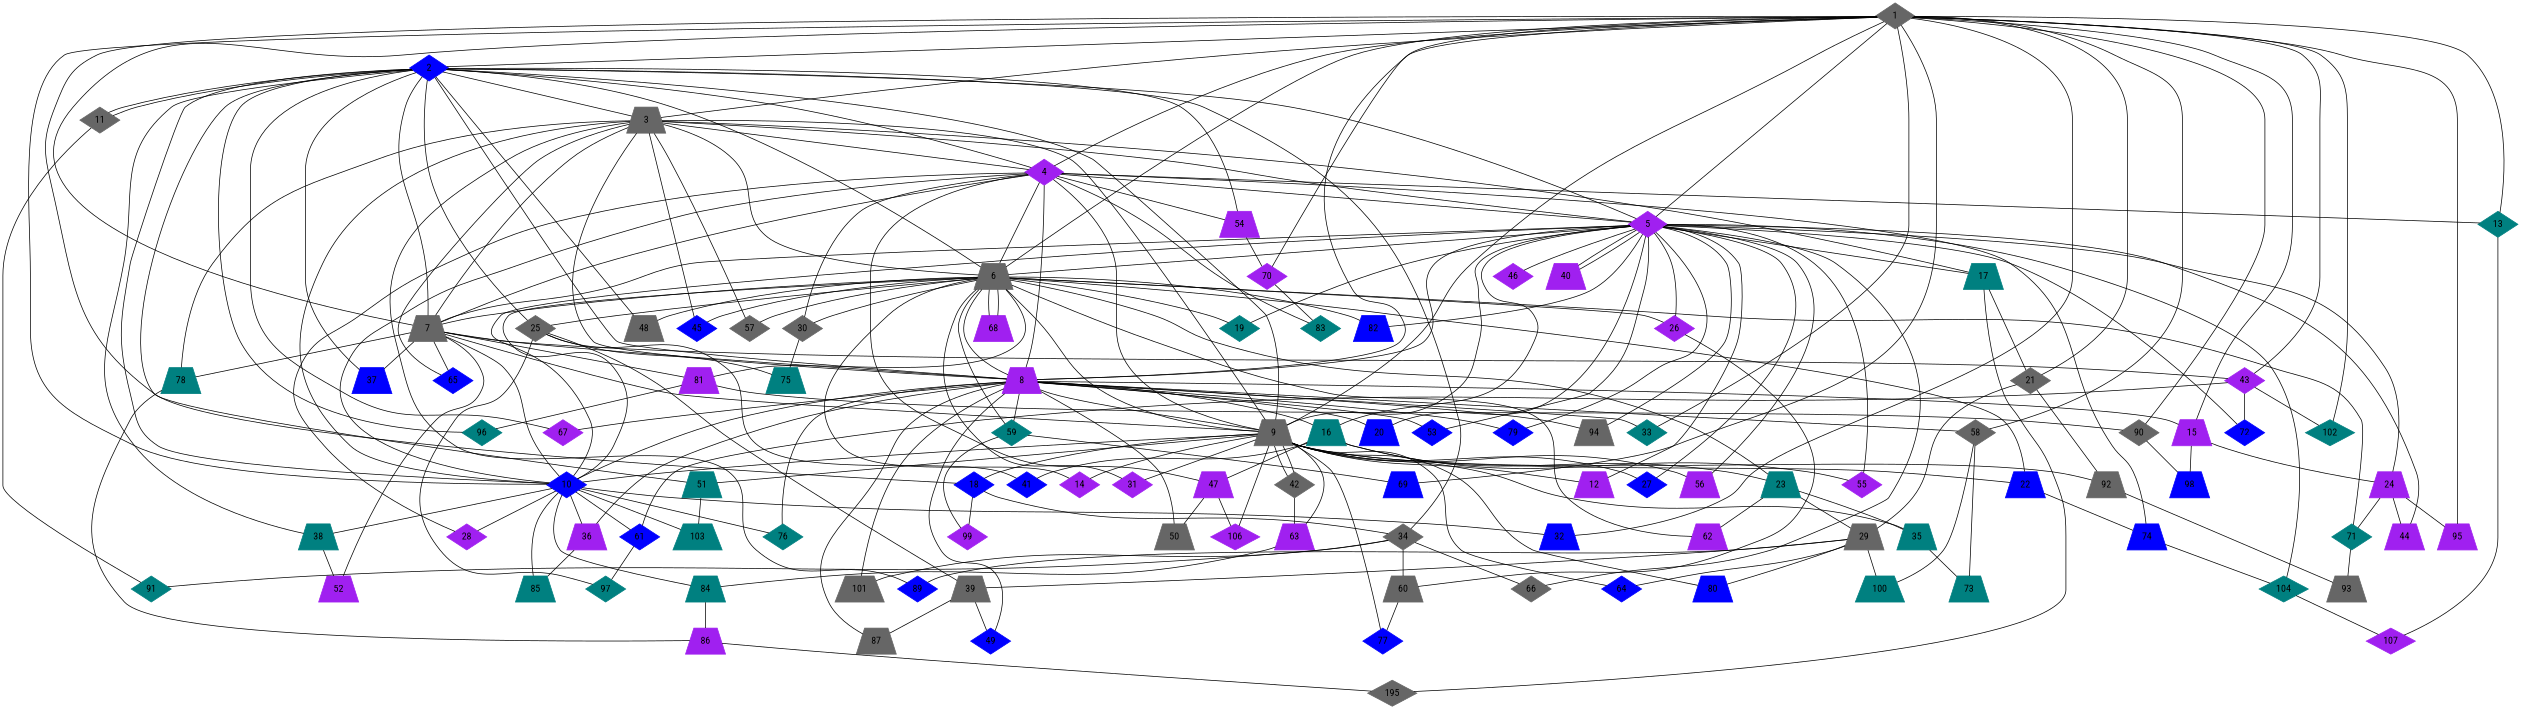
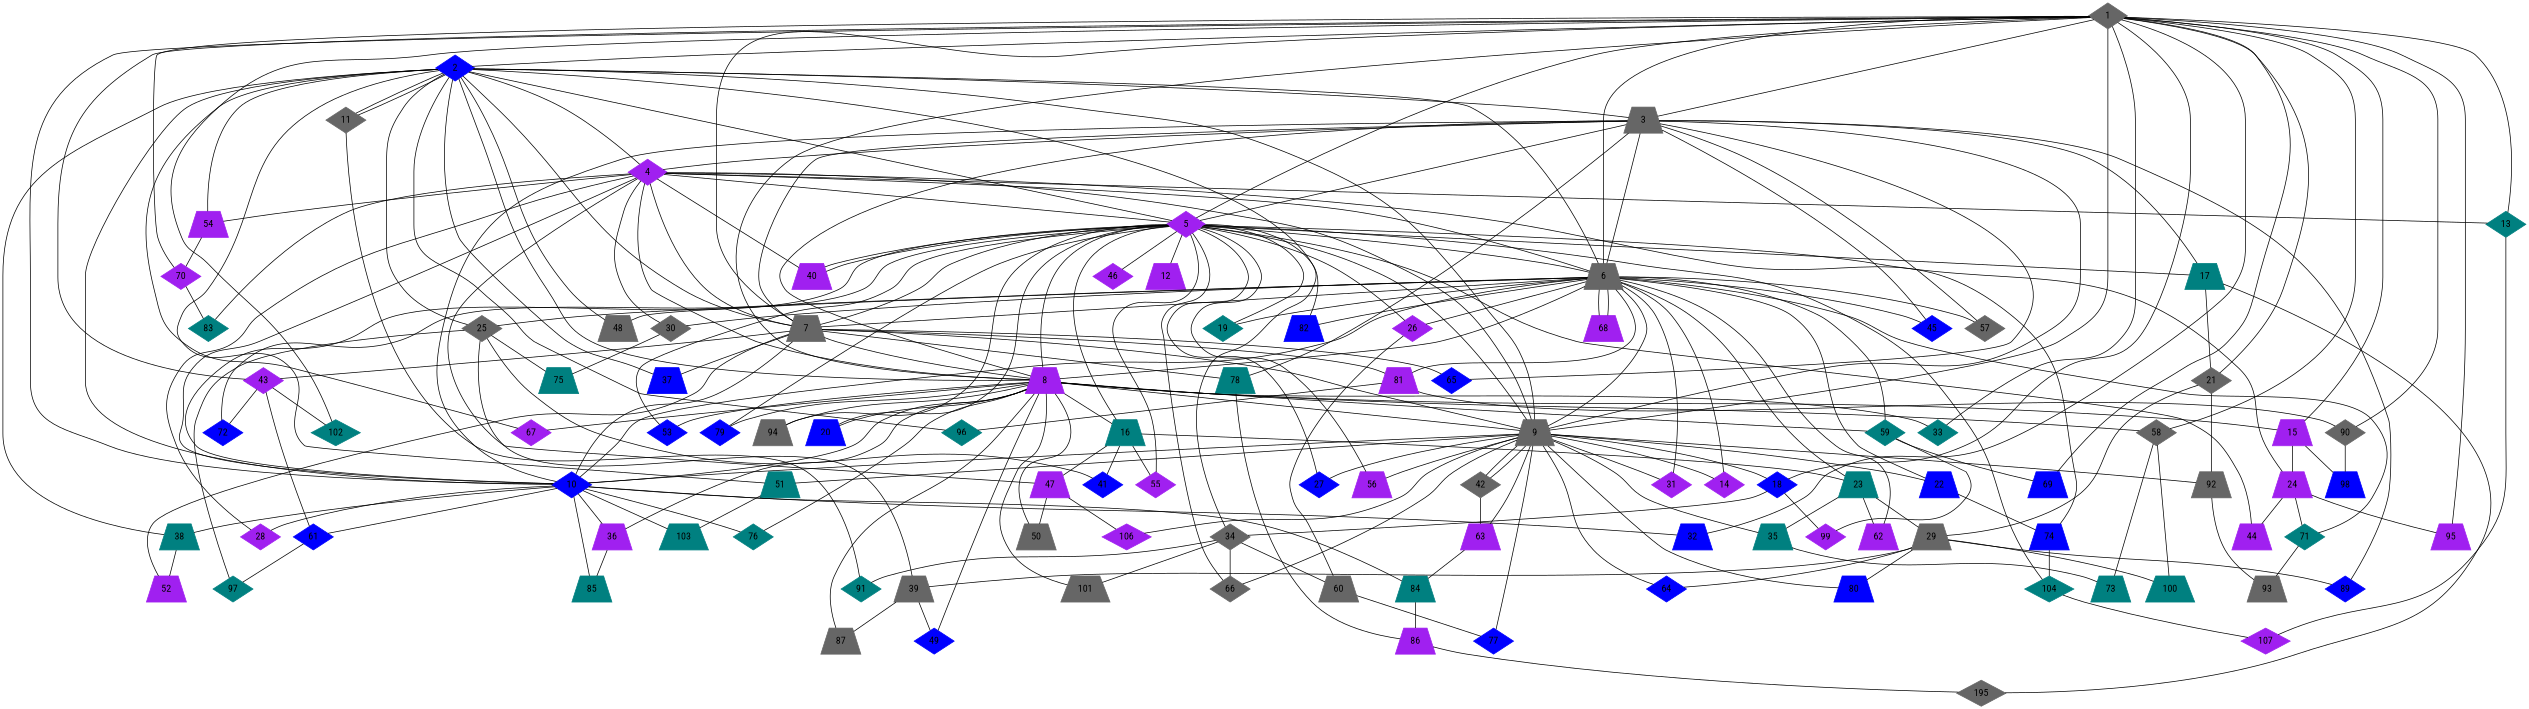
(1349, 51) -> (728, 223)
(1435, 465) -> (1399, 514)
